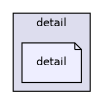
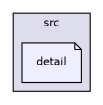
(52, 24) -> (52, 24)
